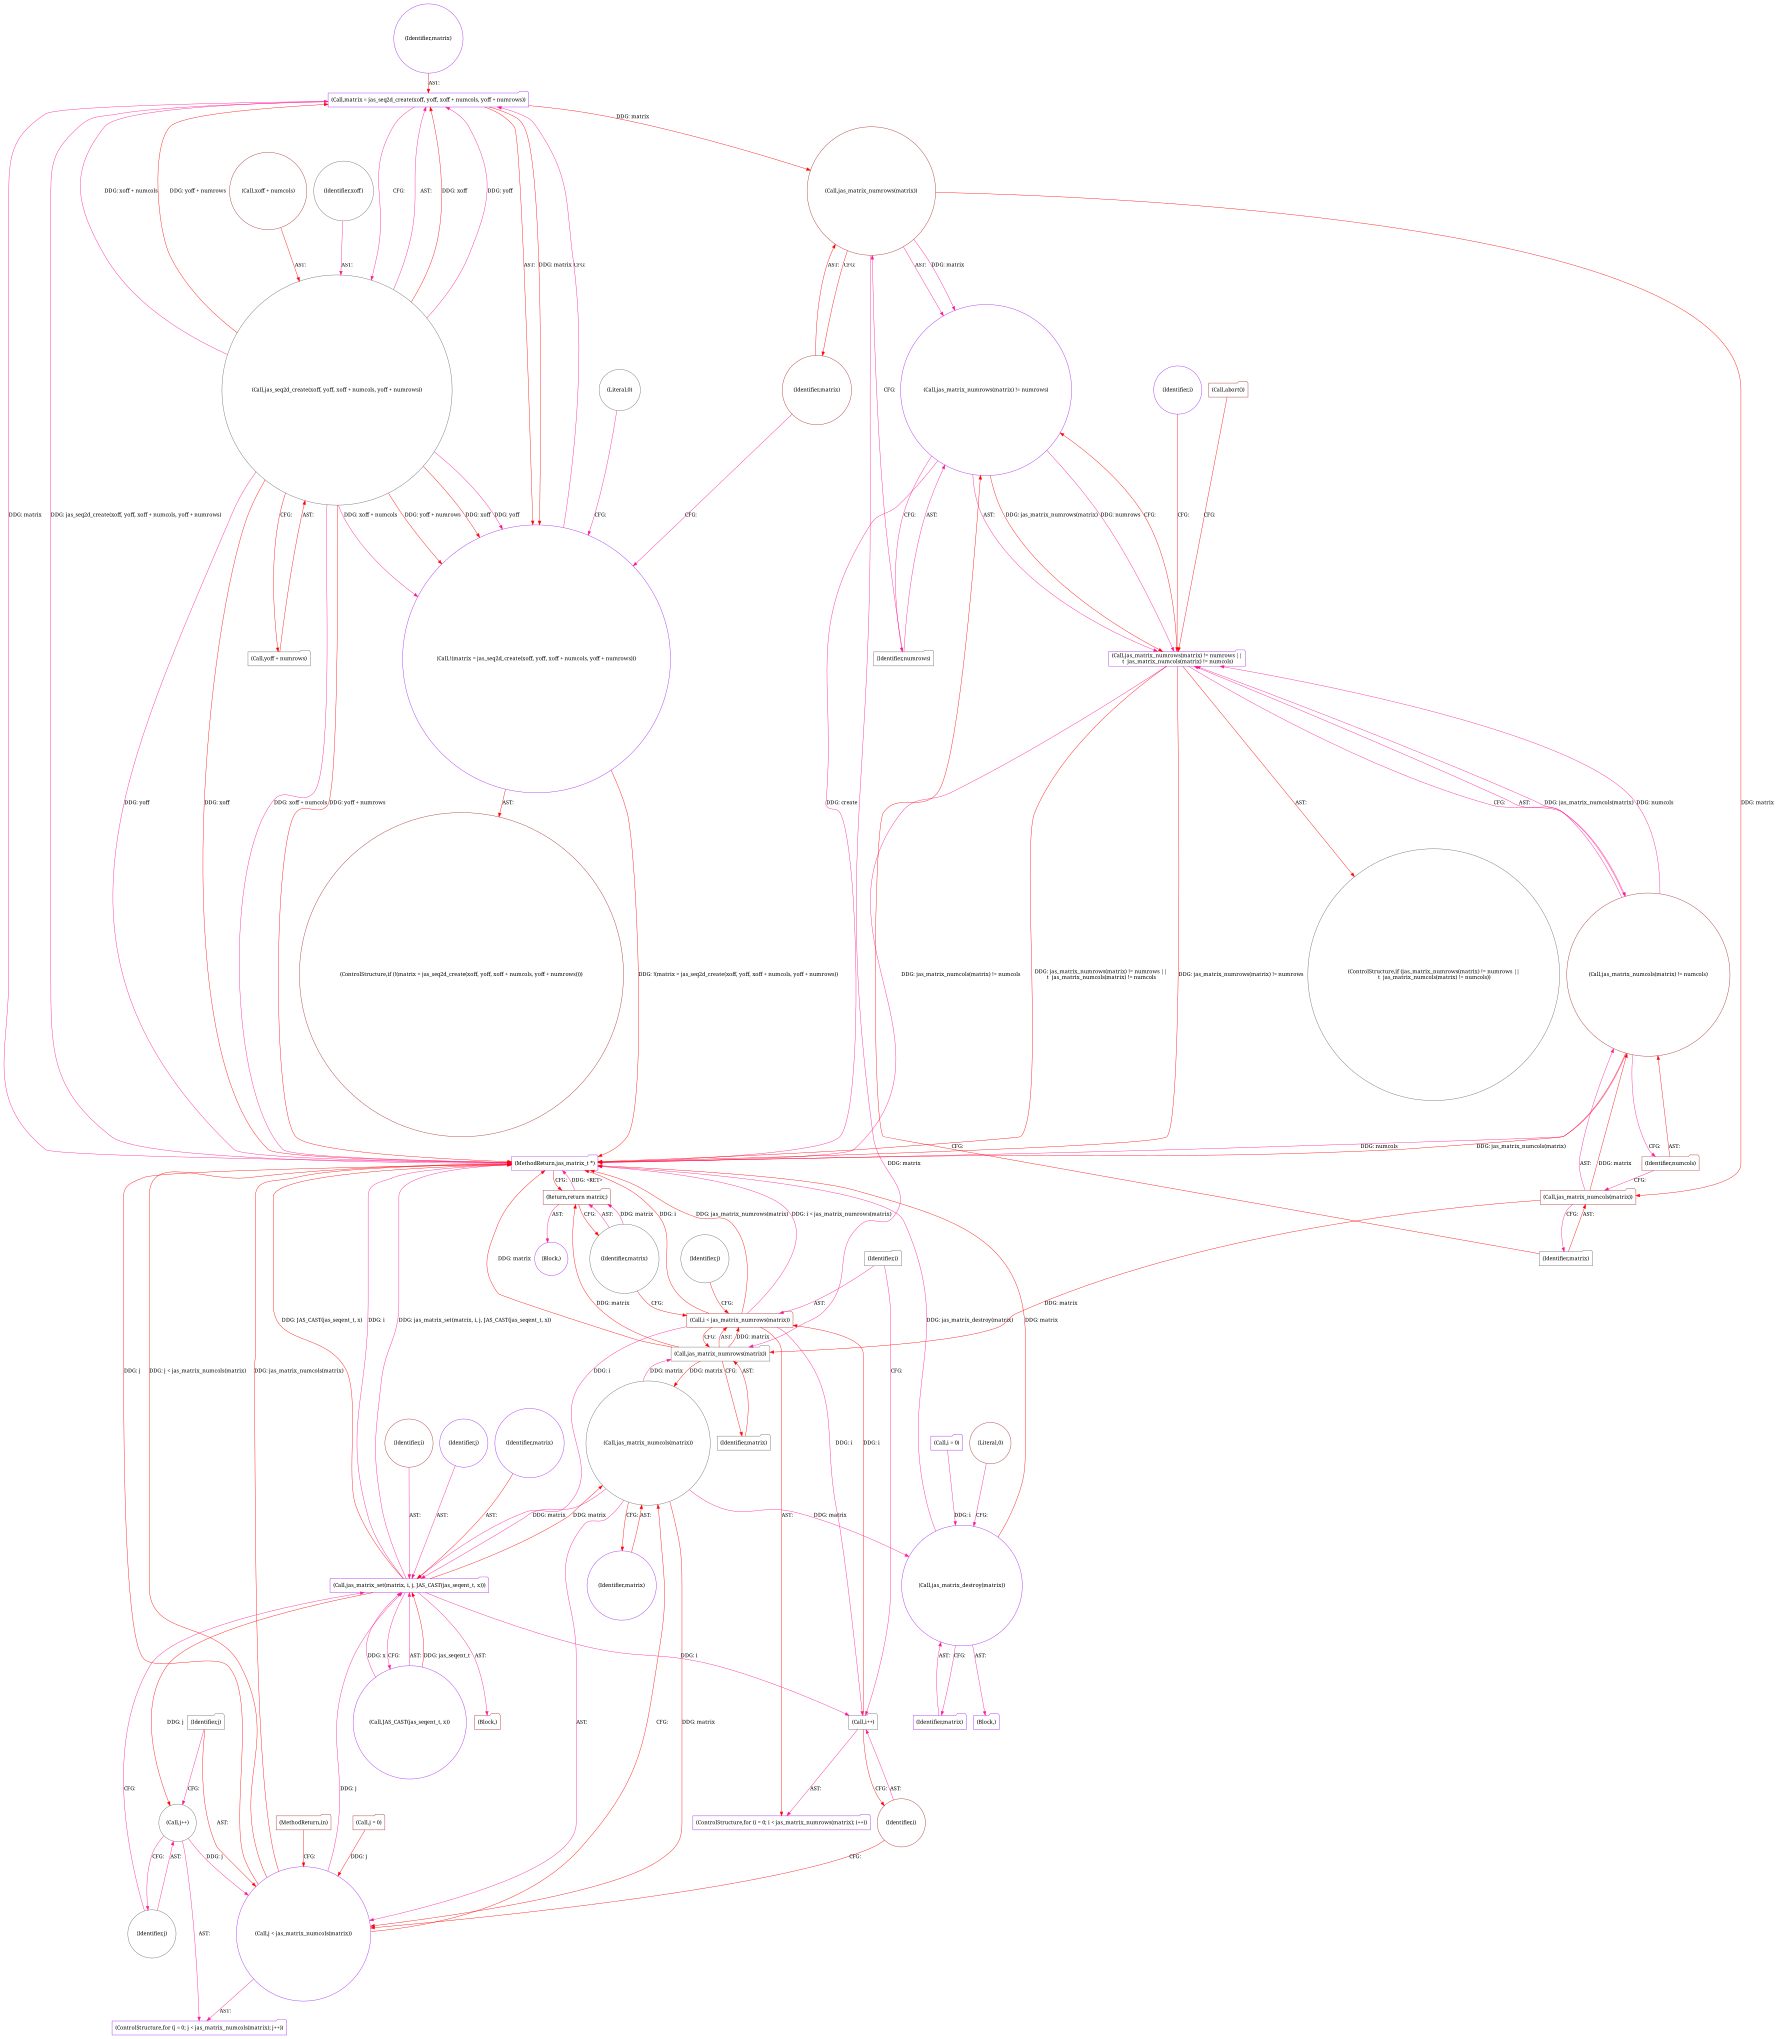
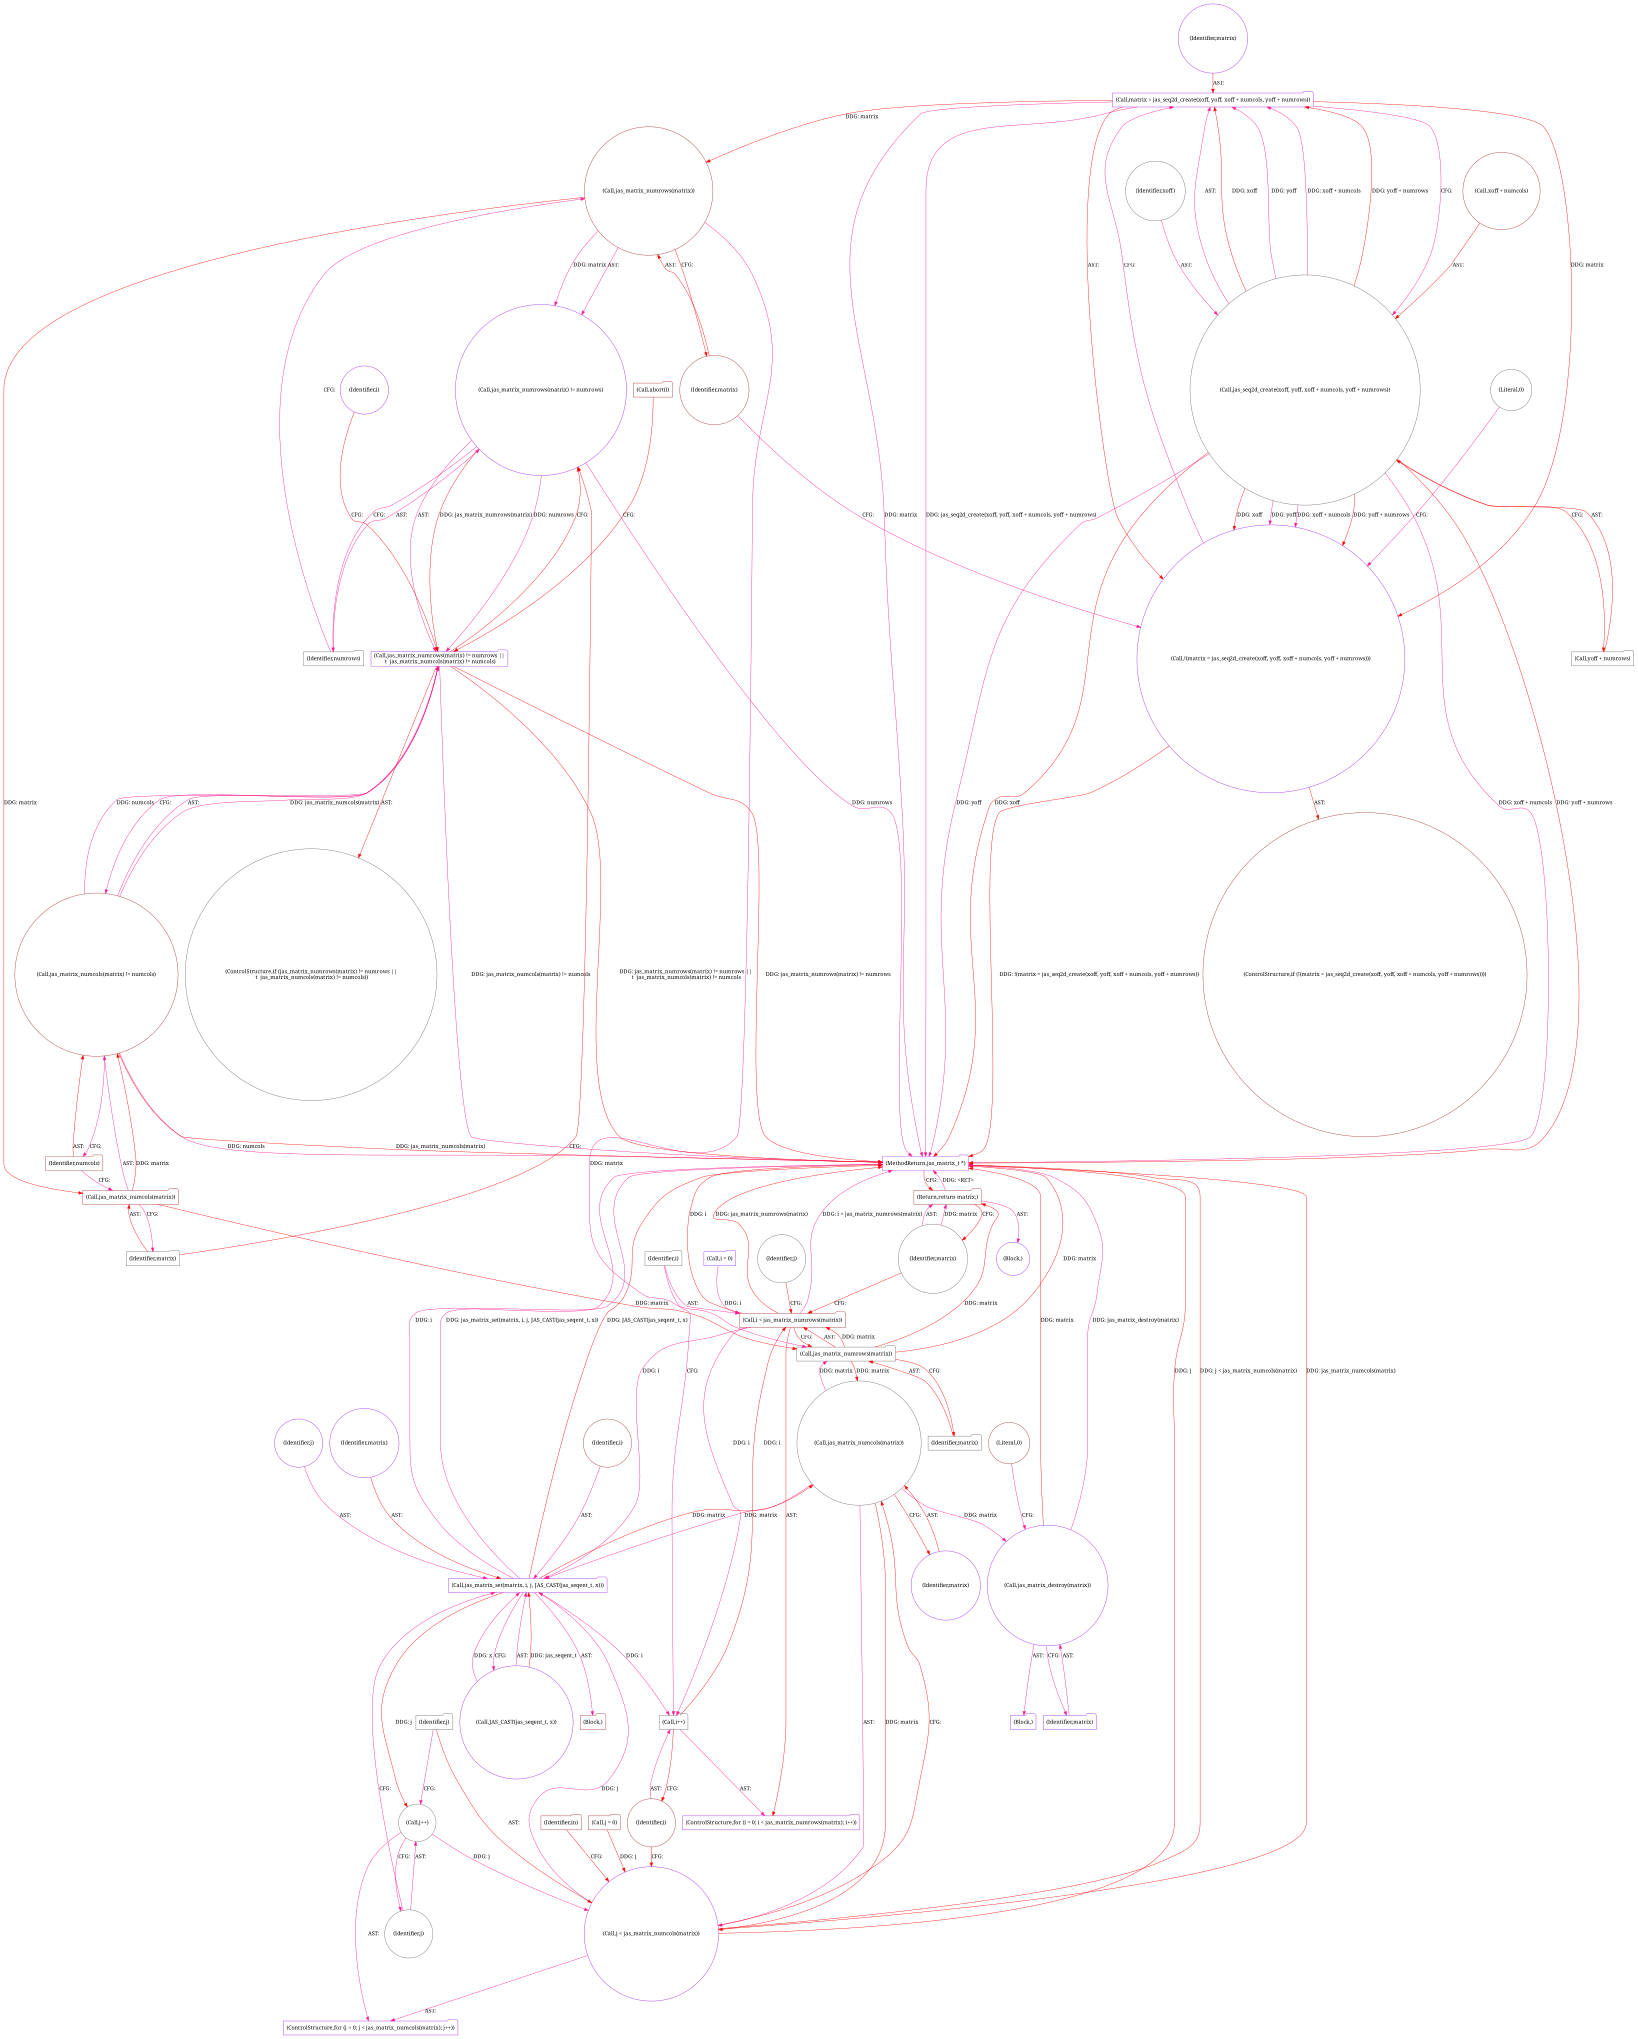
(842, 803) -> (872, 803)
(951, 1486) -> (718, 1293)
(304, 1823) -> (561, 1823)
